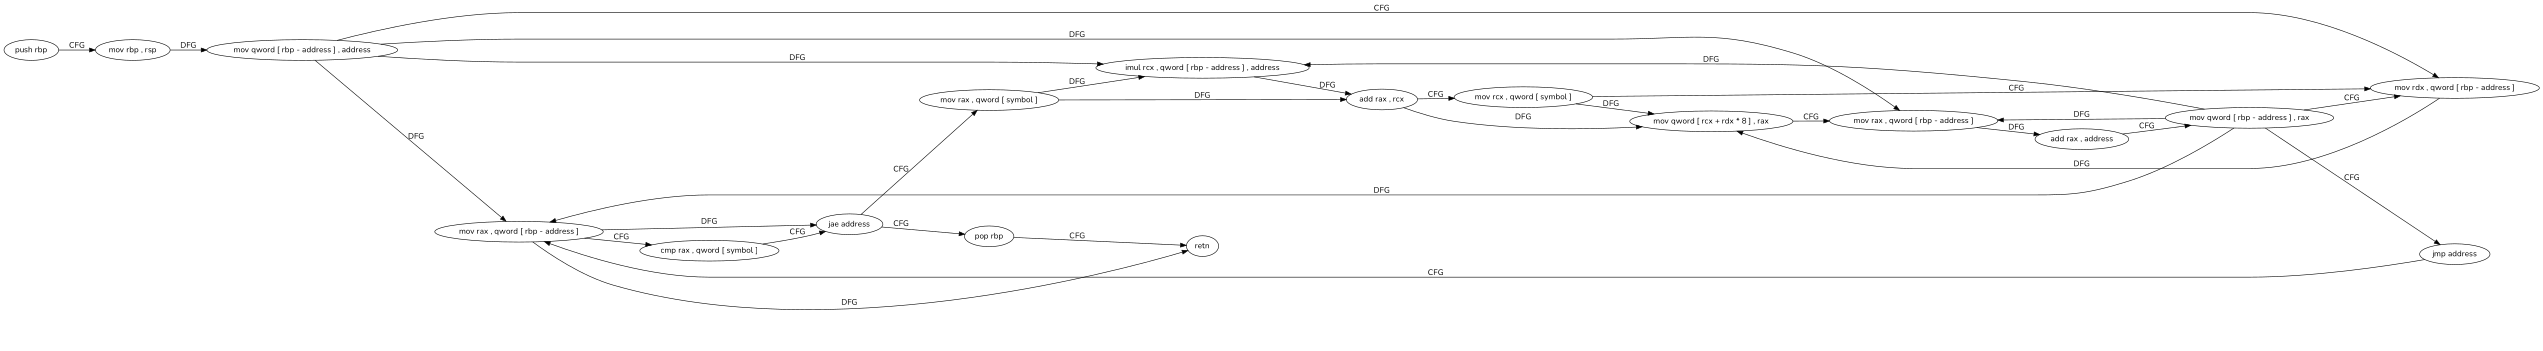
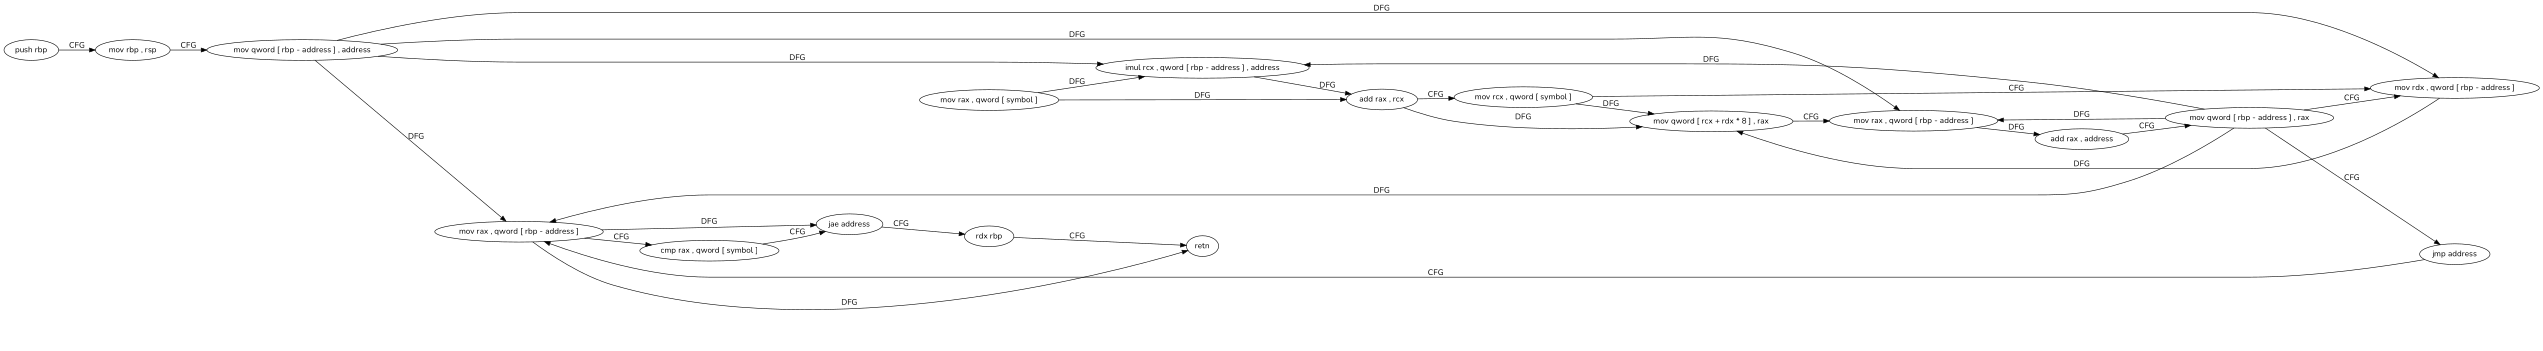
(1382, 8) -> (1382, 8)
(189, 46) -> (189, 46)
(917, 164) -> none
(989, 236) -> (989, 236)
